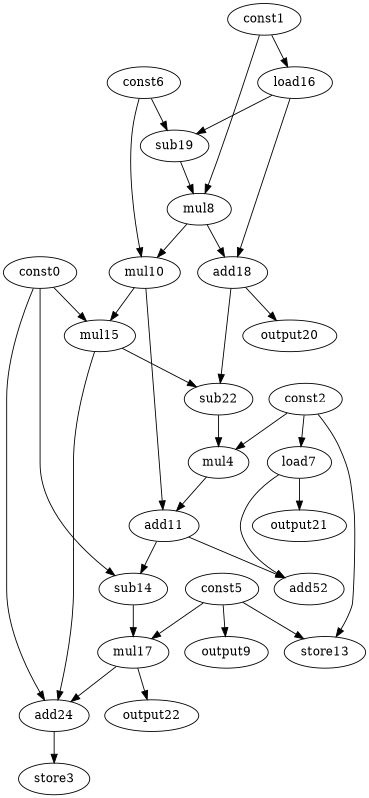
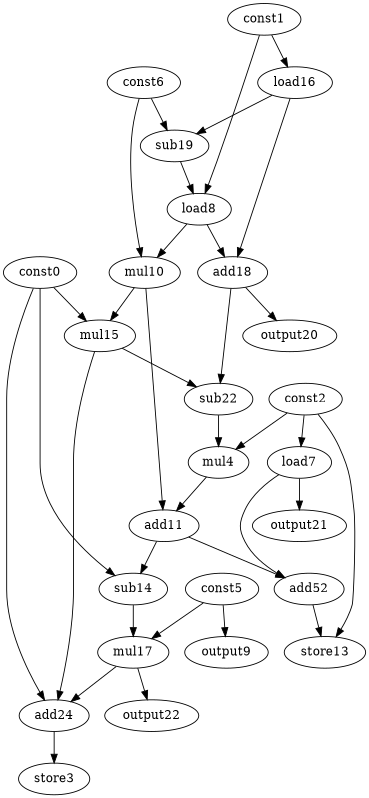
(199, 209) -> (199, 209)
(269, 618) -> (316, 616)
